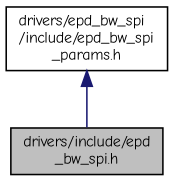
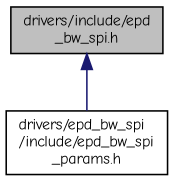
(87, 107) -> (87, 90)
